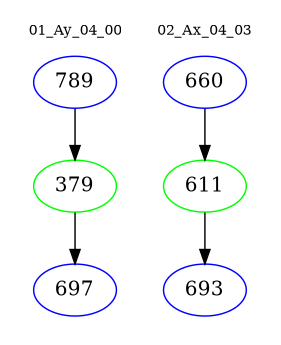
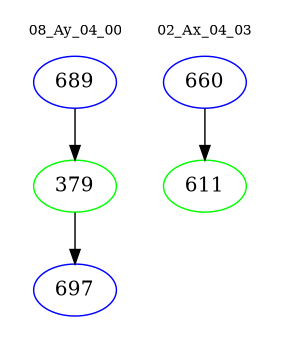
(76, 31) -> (76, 31)
(75, 82) -> (75, 82)
(205, 290) -> none
